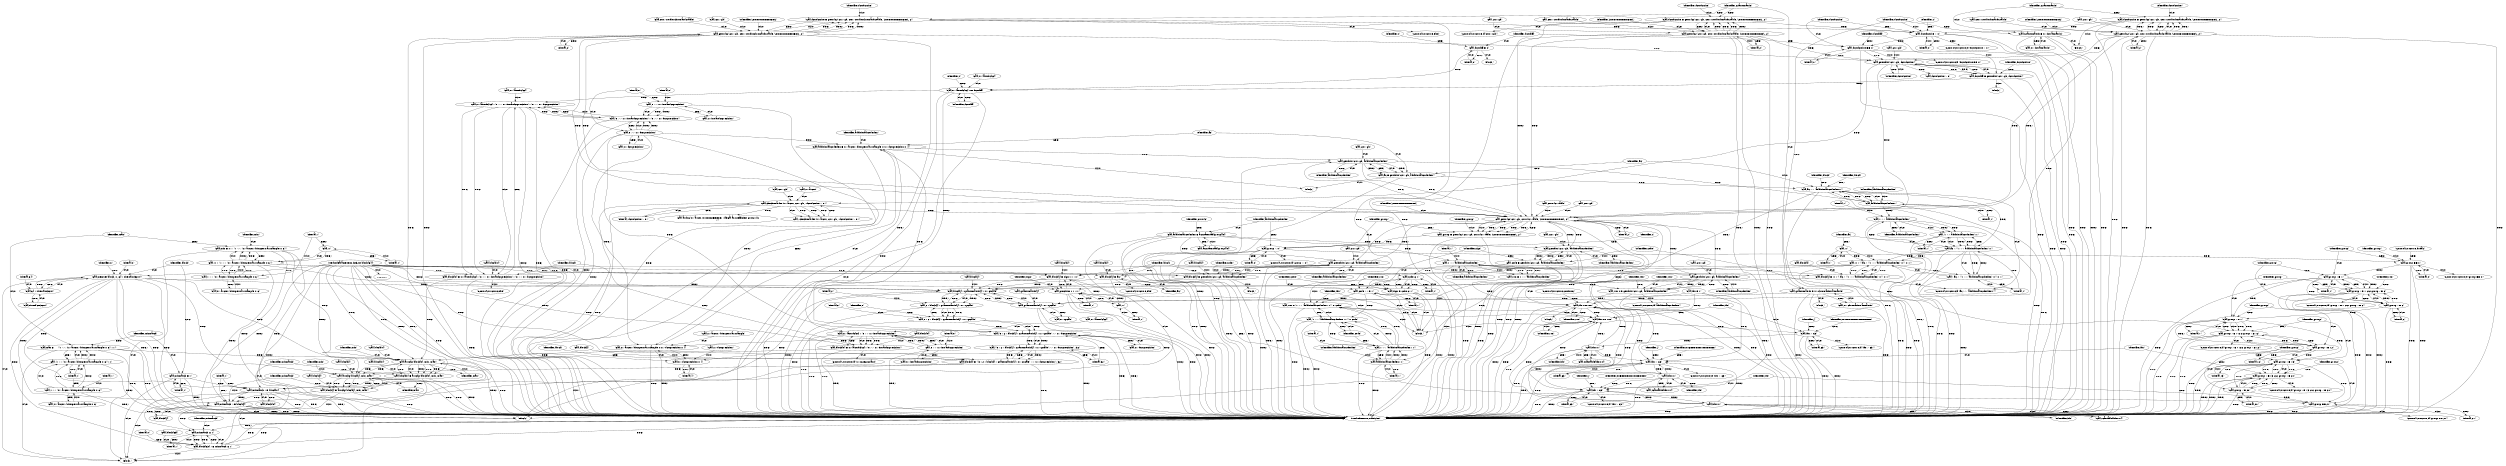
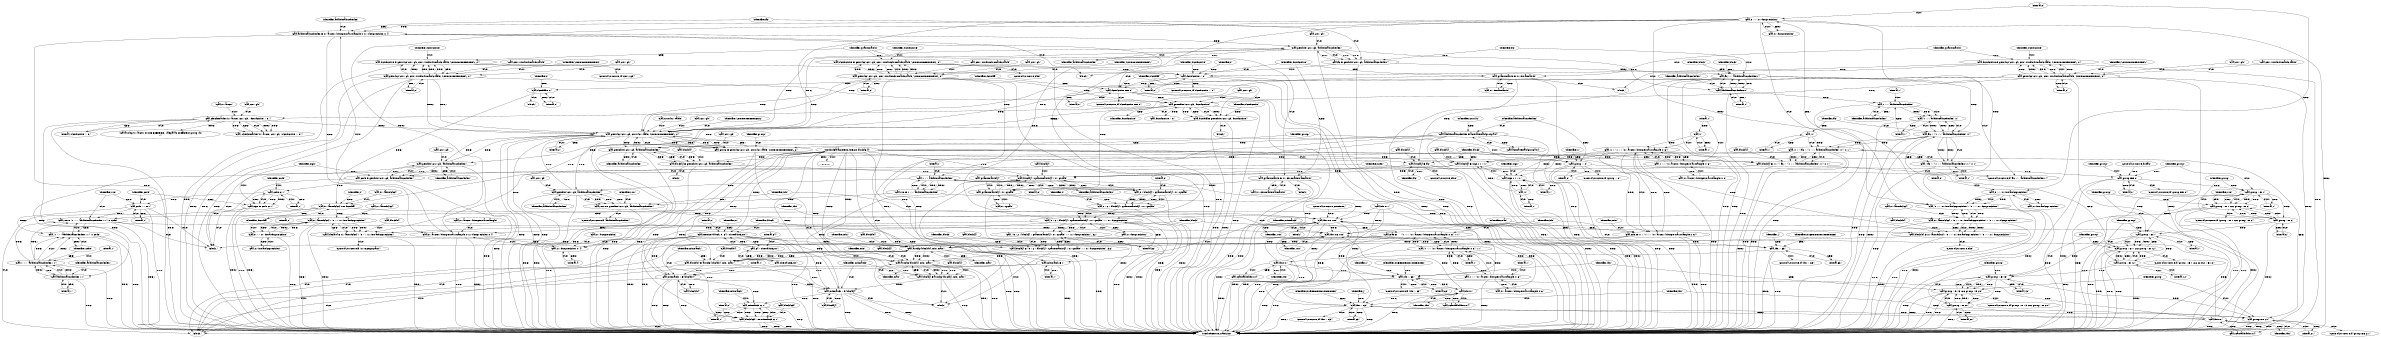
(582, 287) -> none
(1067, 291) -> (1512, 178)
(779, 420) -> (976, 332)
